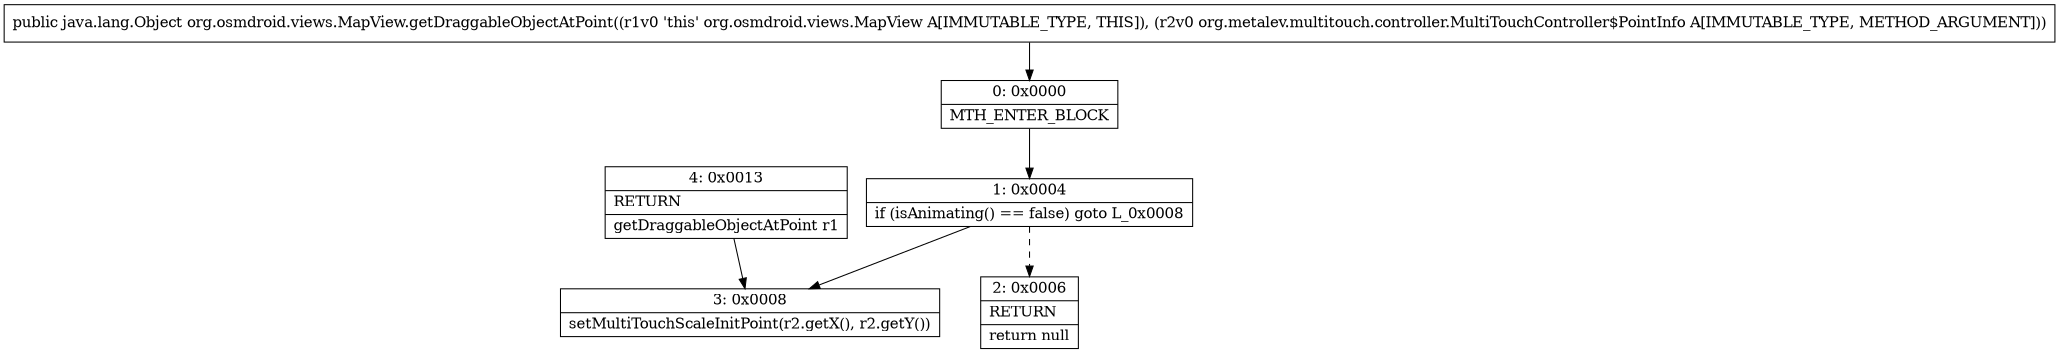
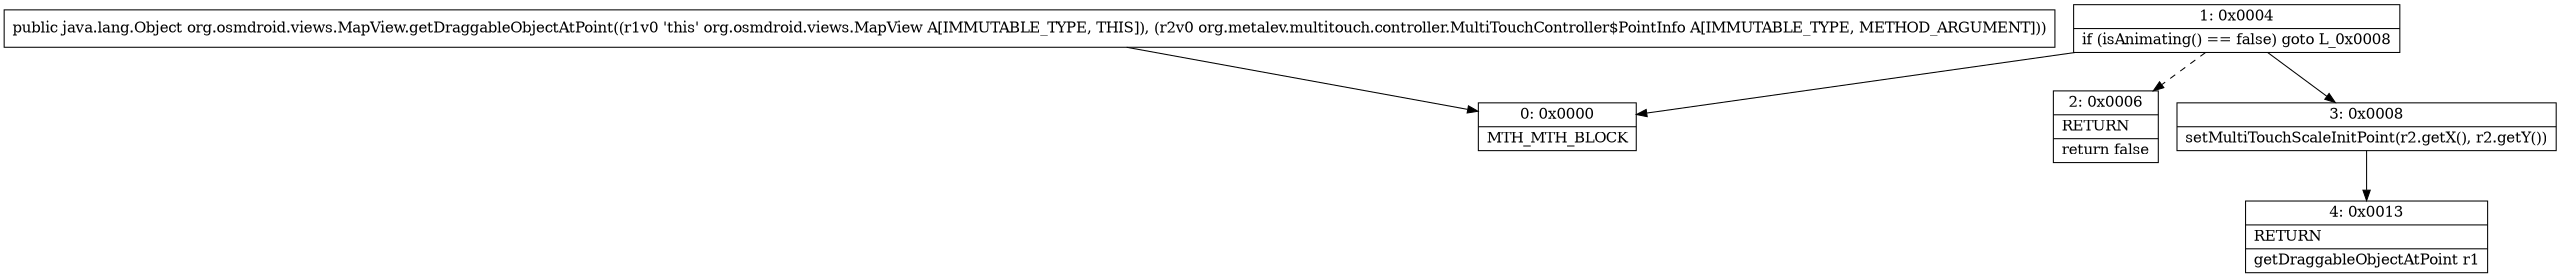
(1030, 116) -> (1557, 138)
(1030, 148) -> (1861, 83)
(738, 258) -> (2367, 170)
(1030, 336) -> (2106, 150)
